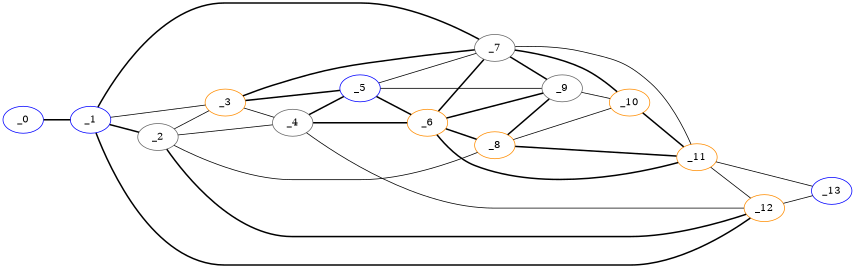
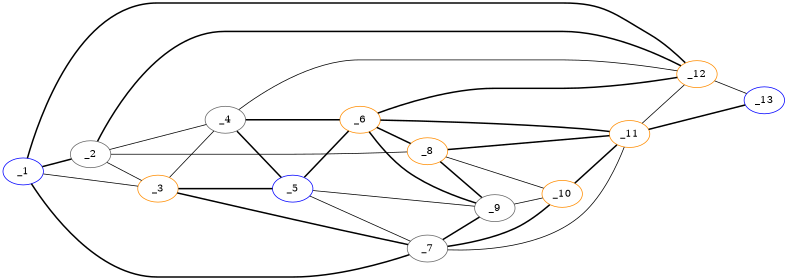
(463, 83) -> (526, 88)
(23, 120) -> none
(764, 174) -> (697, 117)
